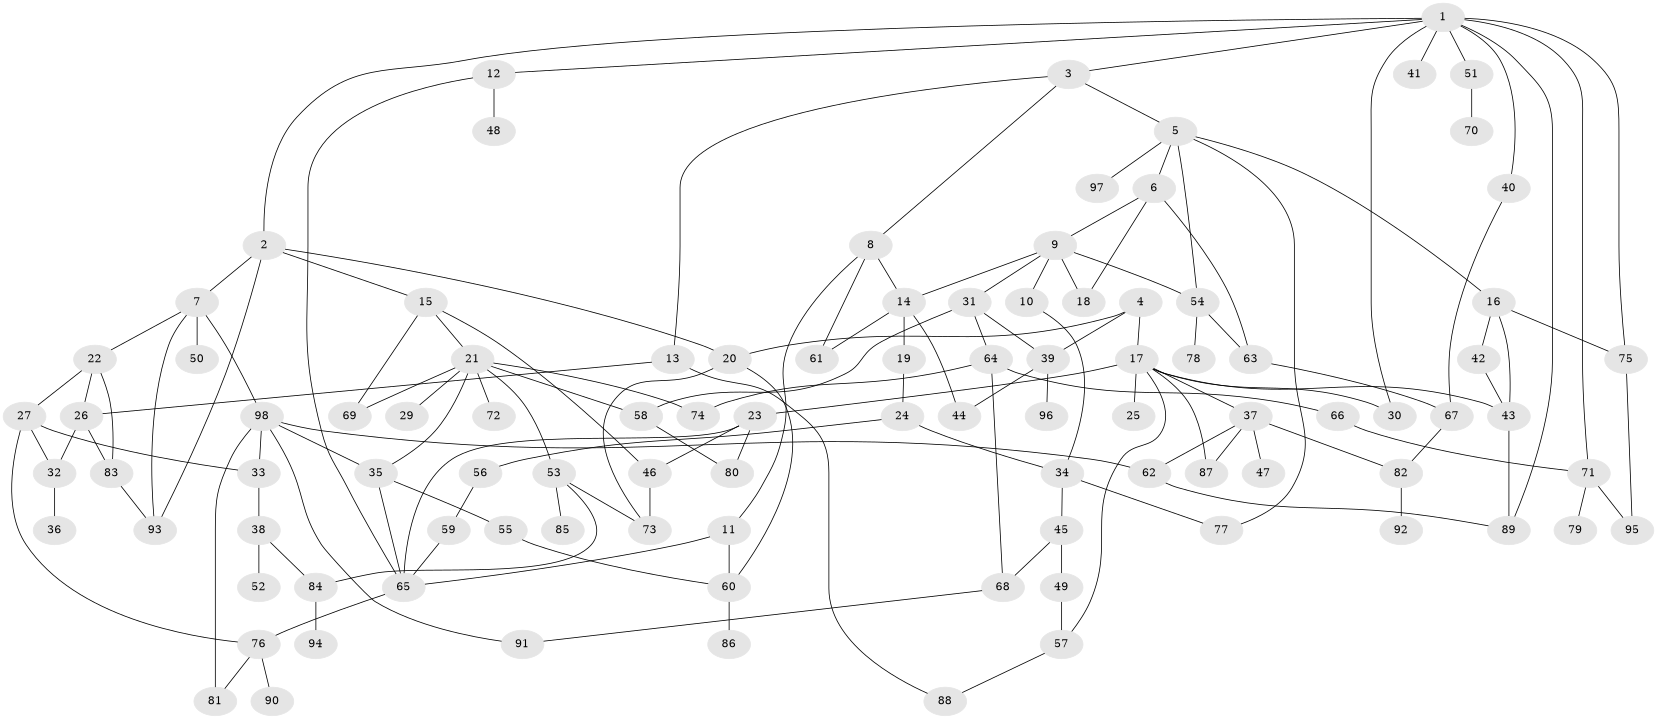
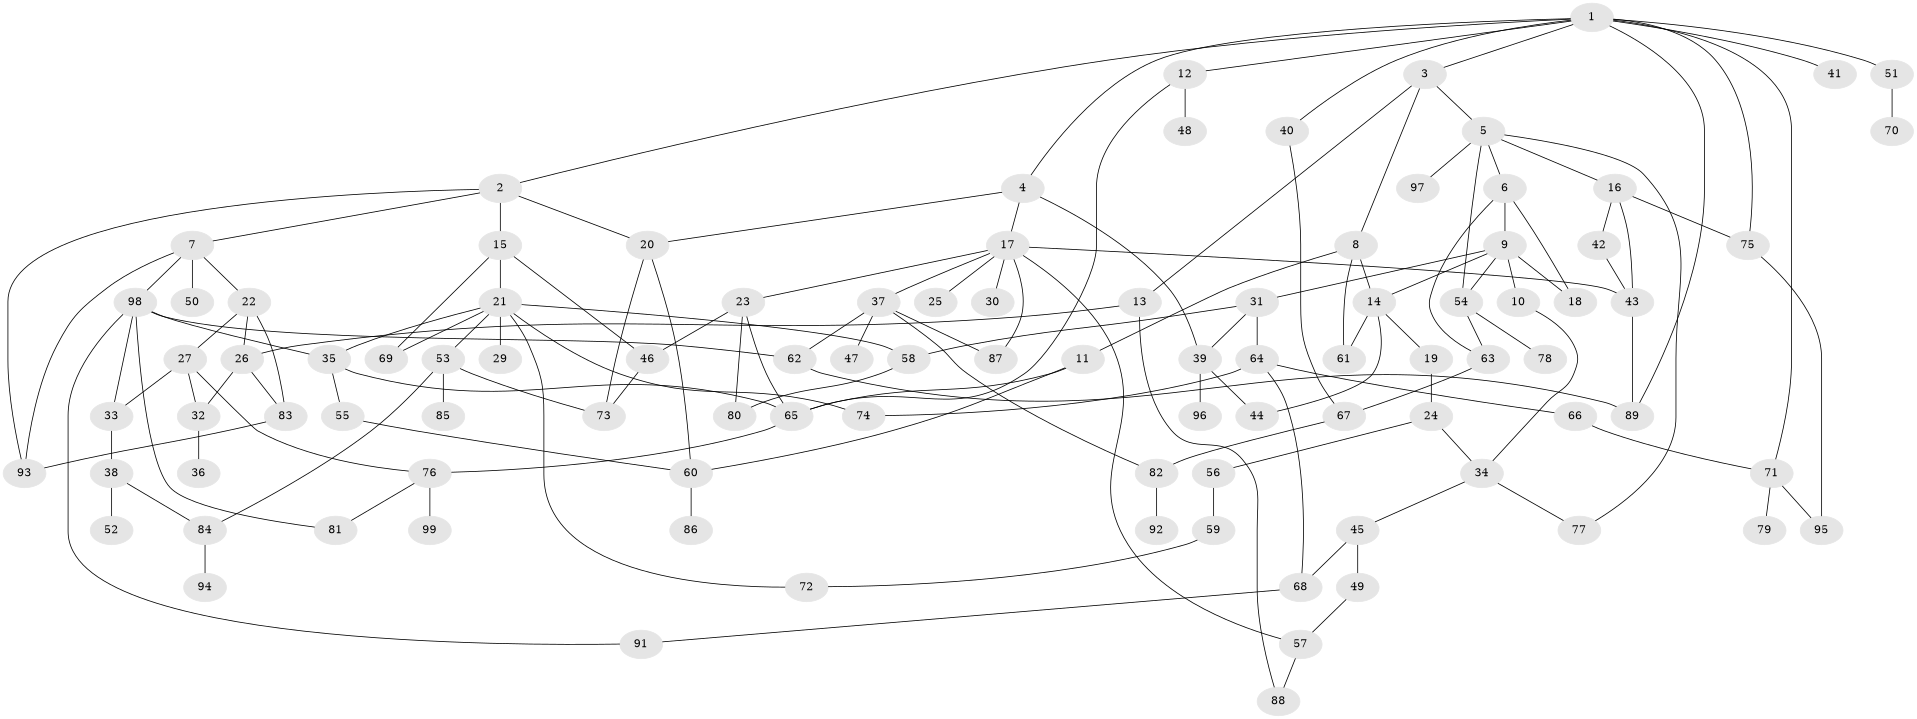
(1371, 204) -> (1161, 59)
(426, 559) -> (1014, 576)
(272, 701) -> (430, 530)
